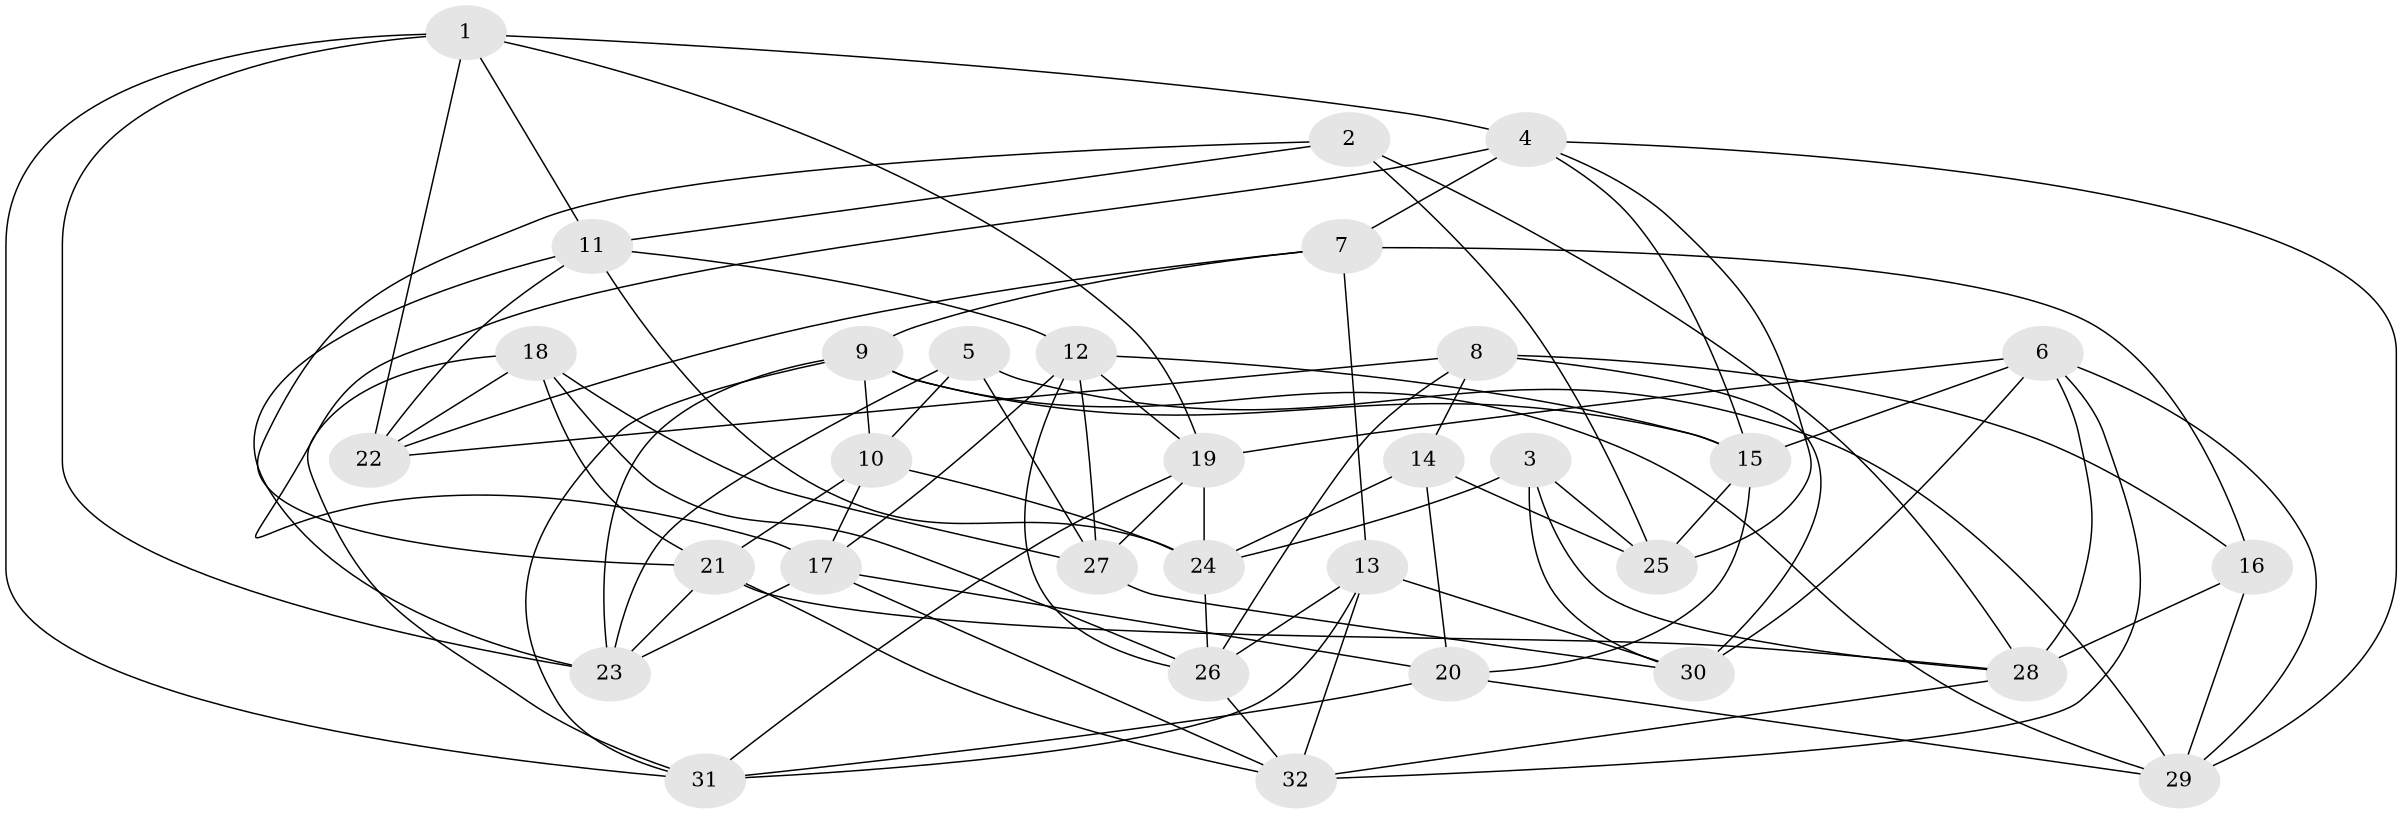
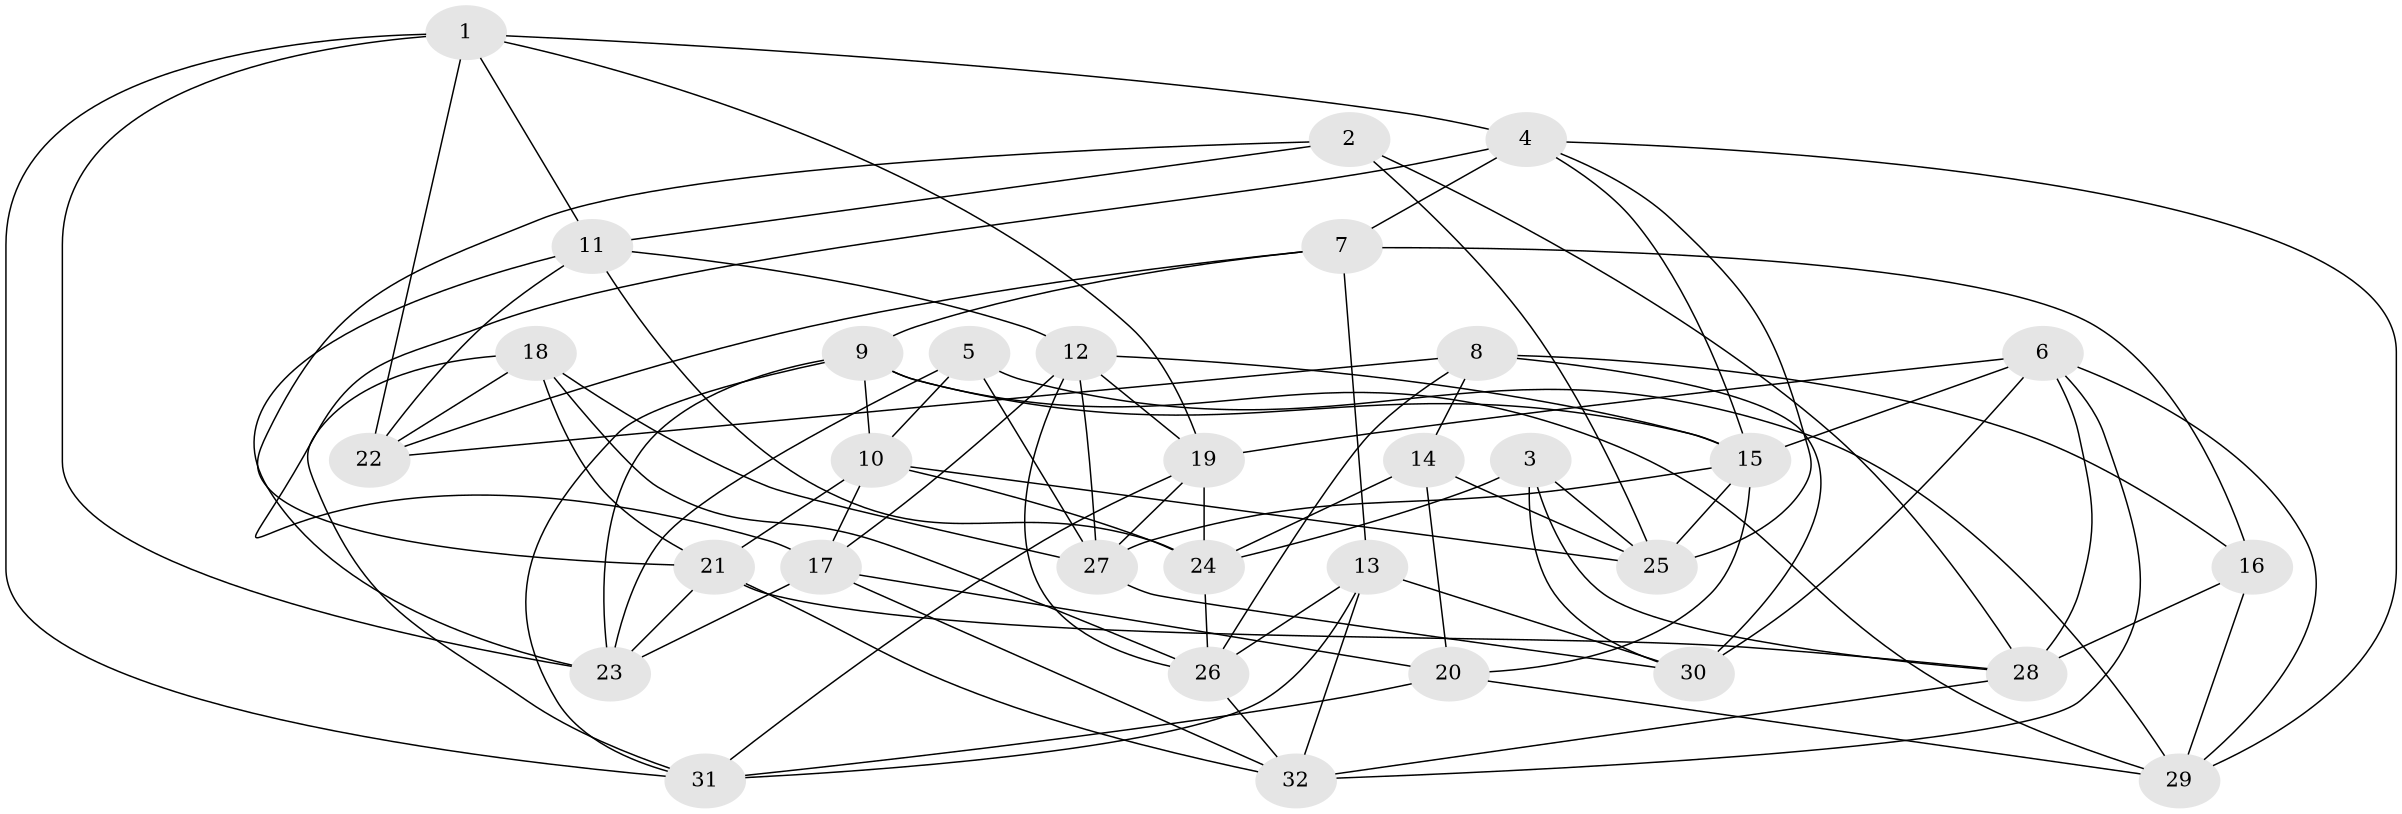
none -> (1403, 502)
none -> (1229, 509)
